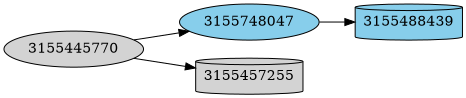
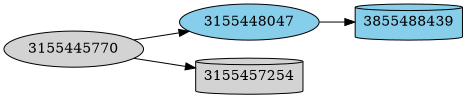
(249, 22) -> (249, 22)
(409, 22) -> (409, 22)
(249, 76) -> (249, 76)
